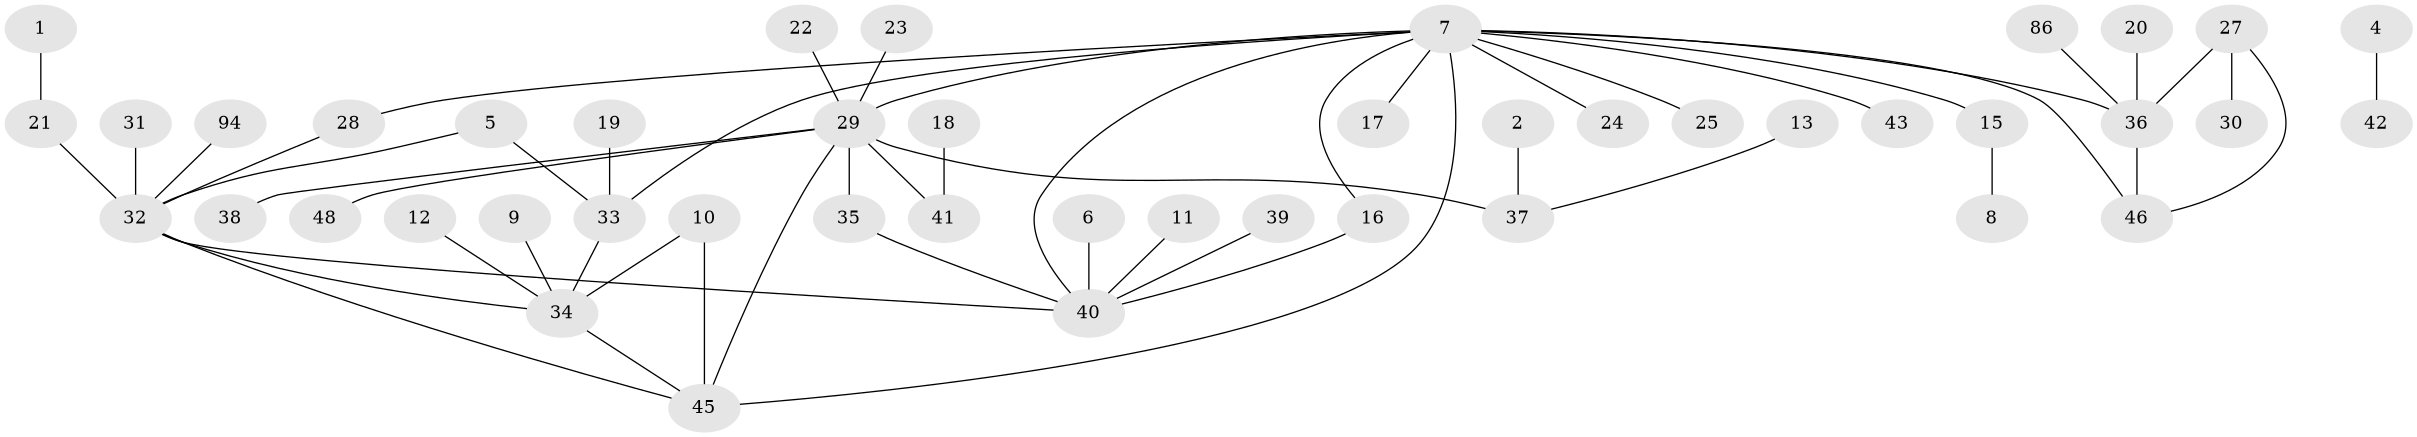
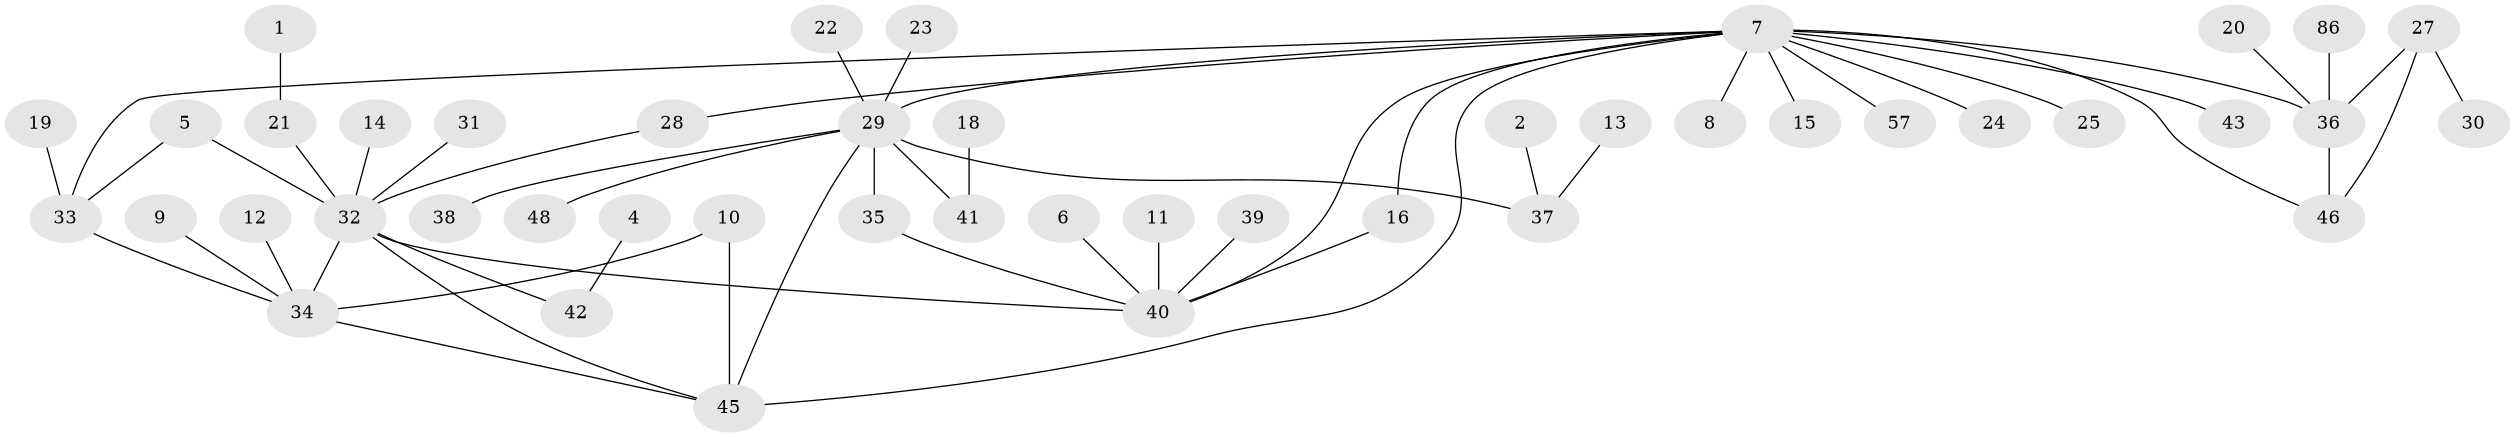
(230, 124) -> (375, 124)
(1373, 124) -> (1900, 124)
(1992, 171) -> (1734, 76)
none -> (462, 269)
